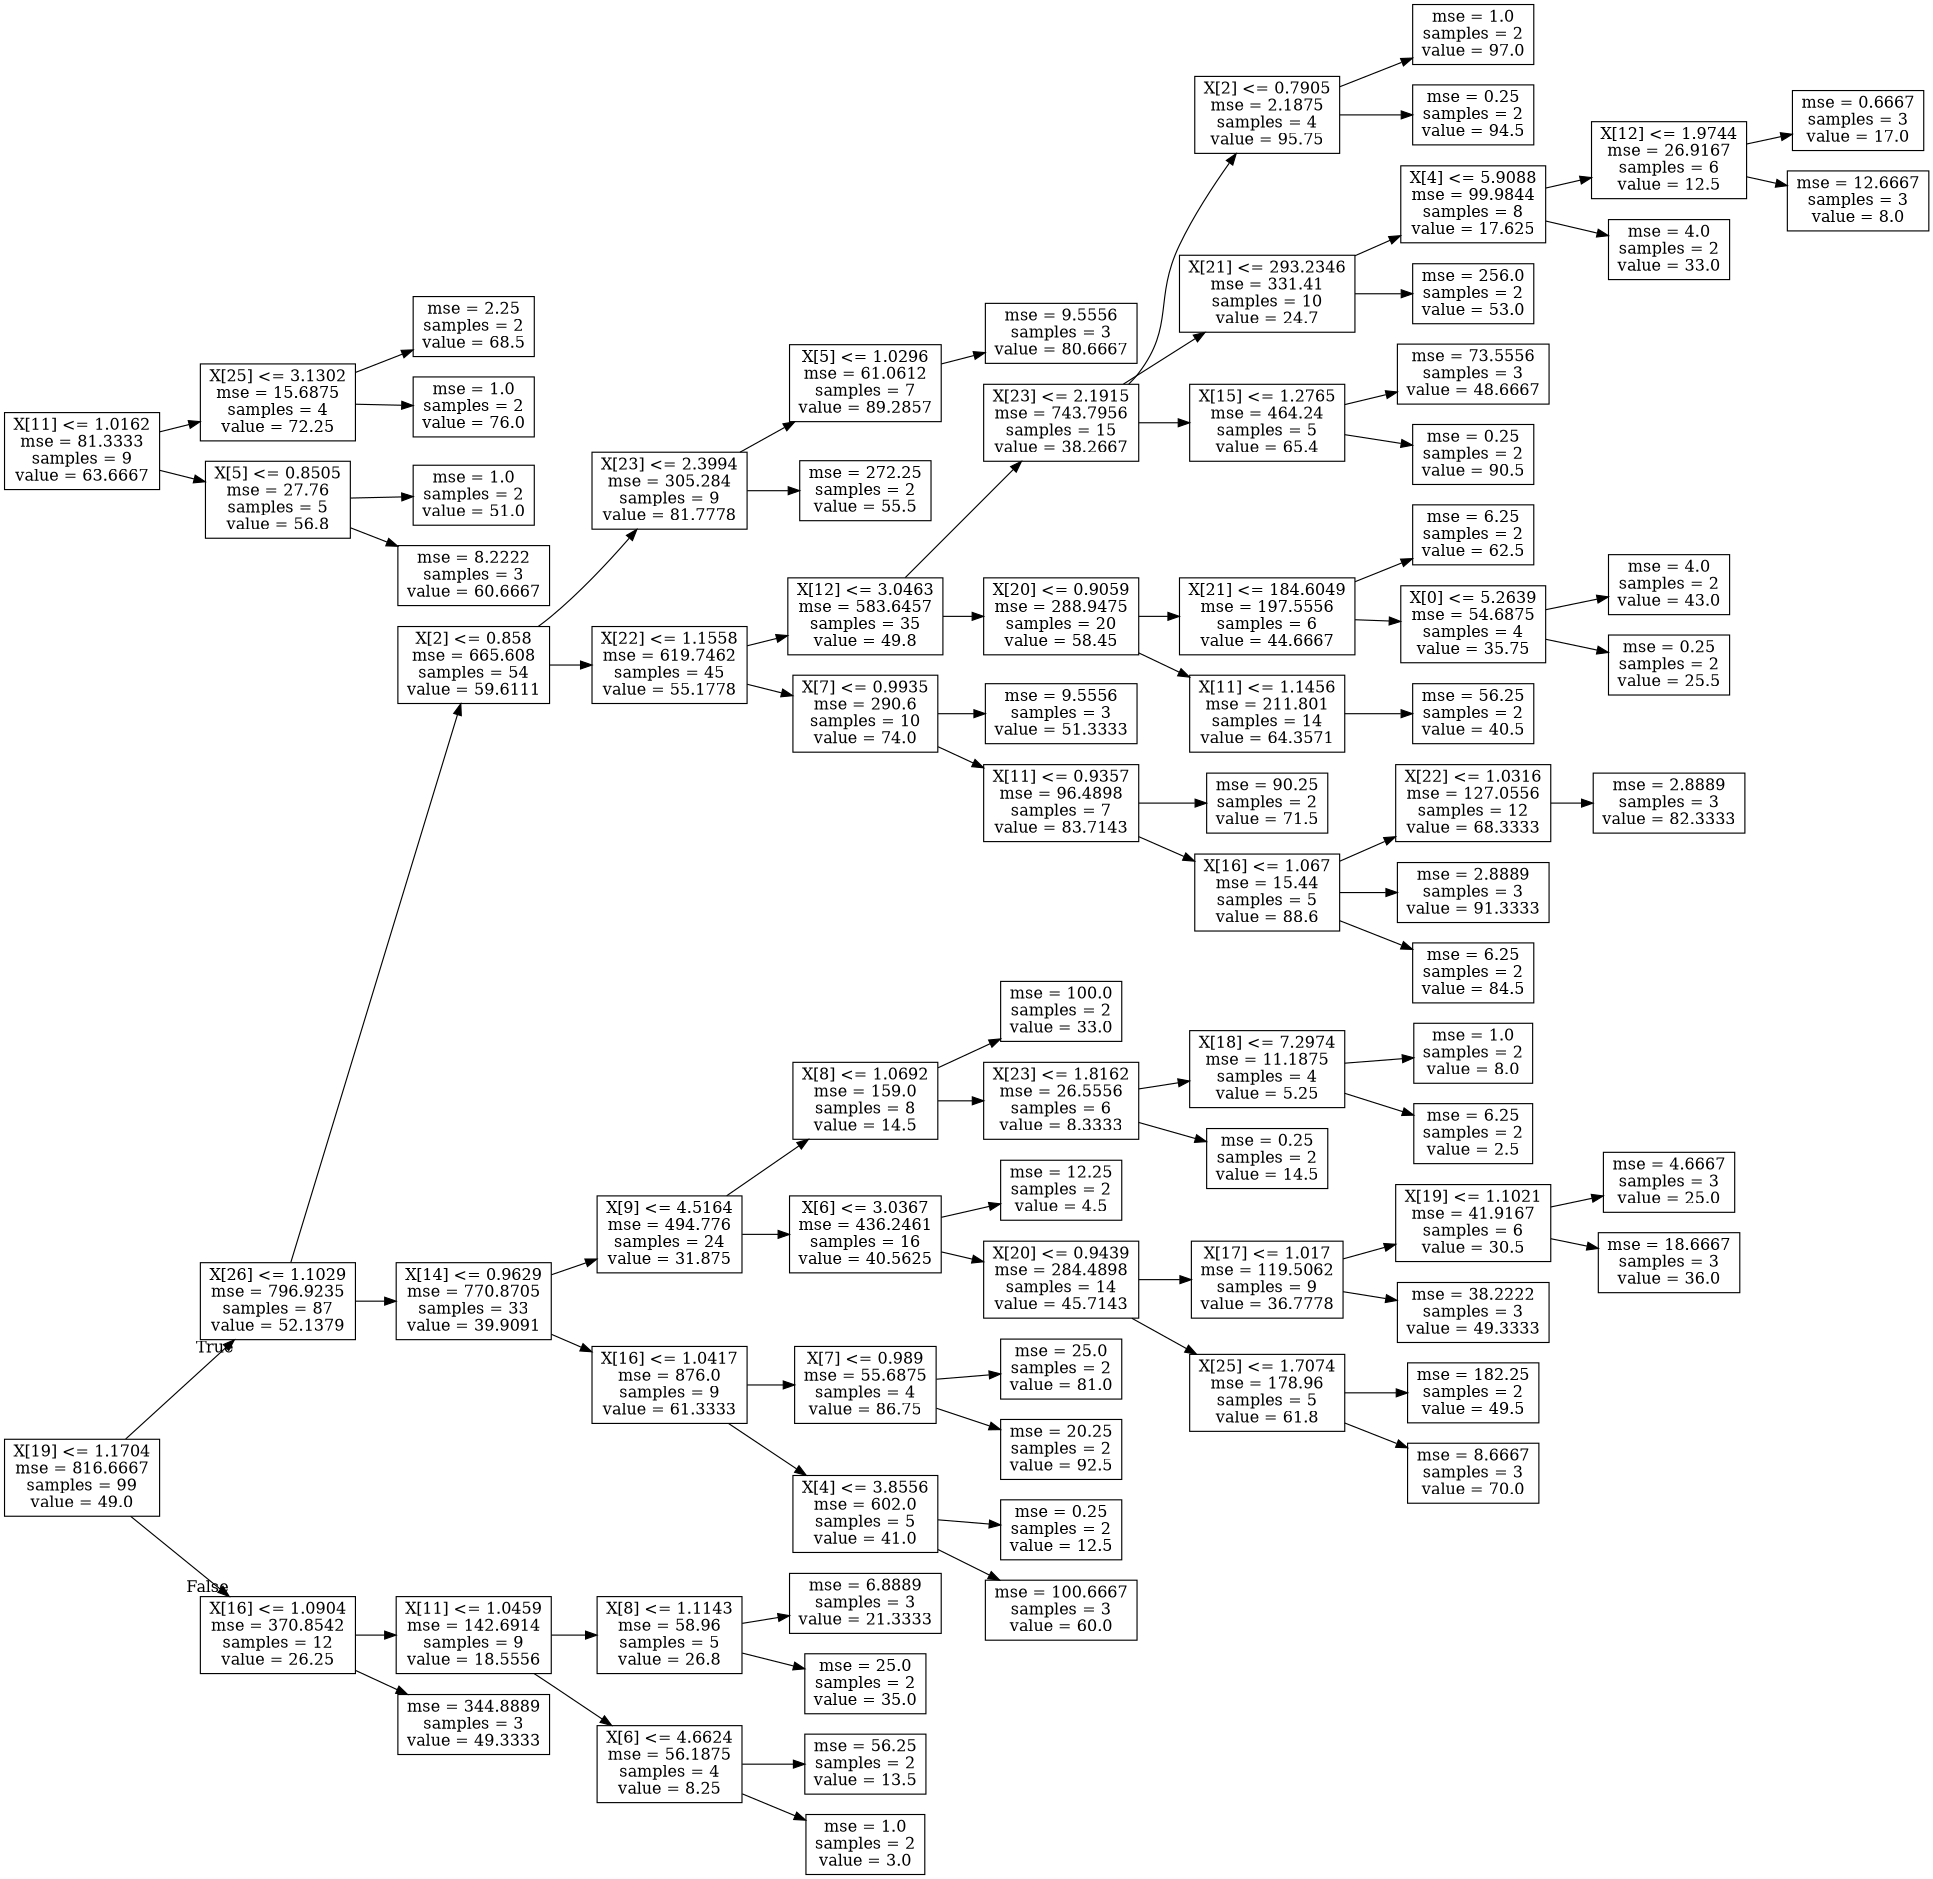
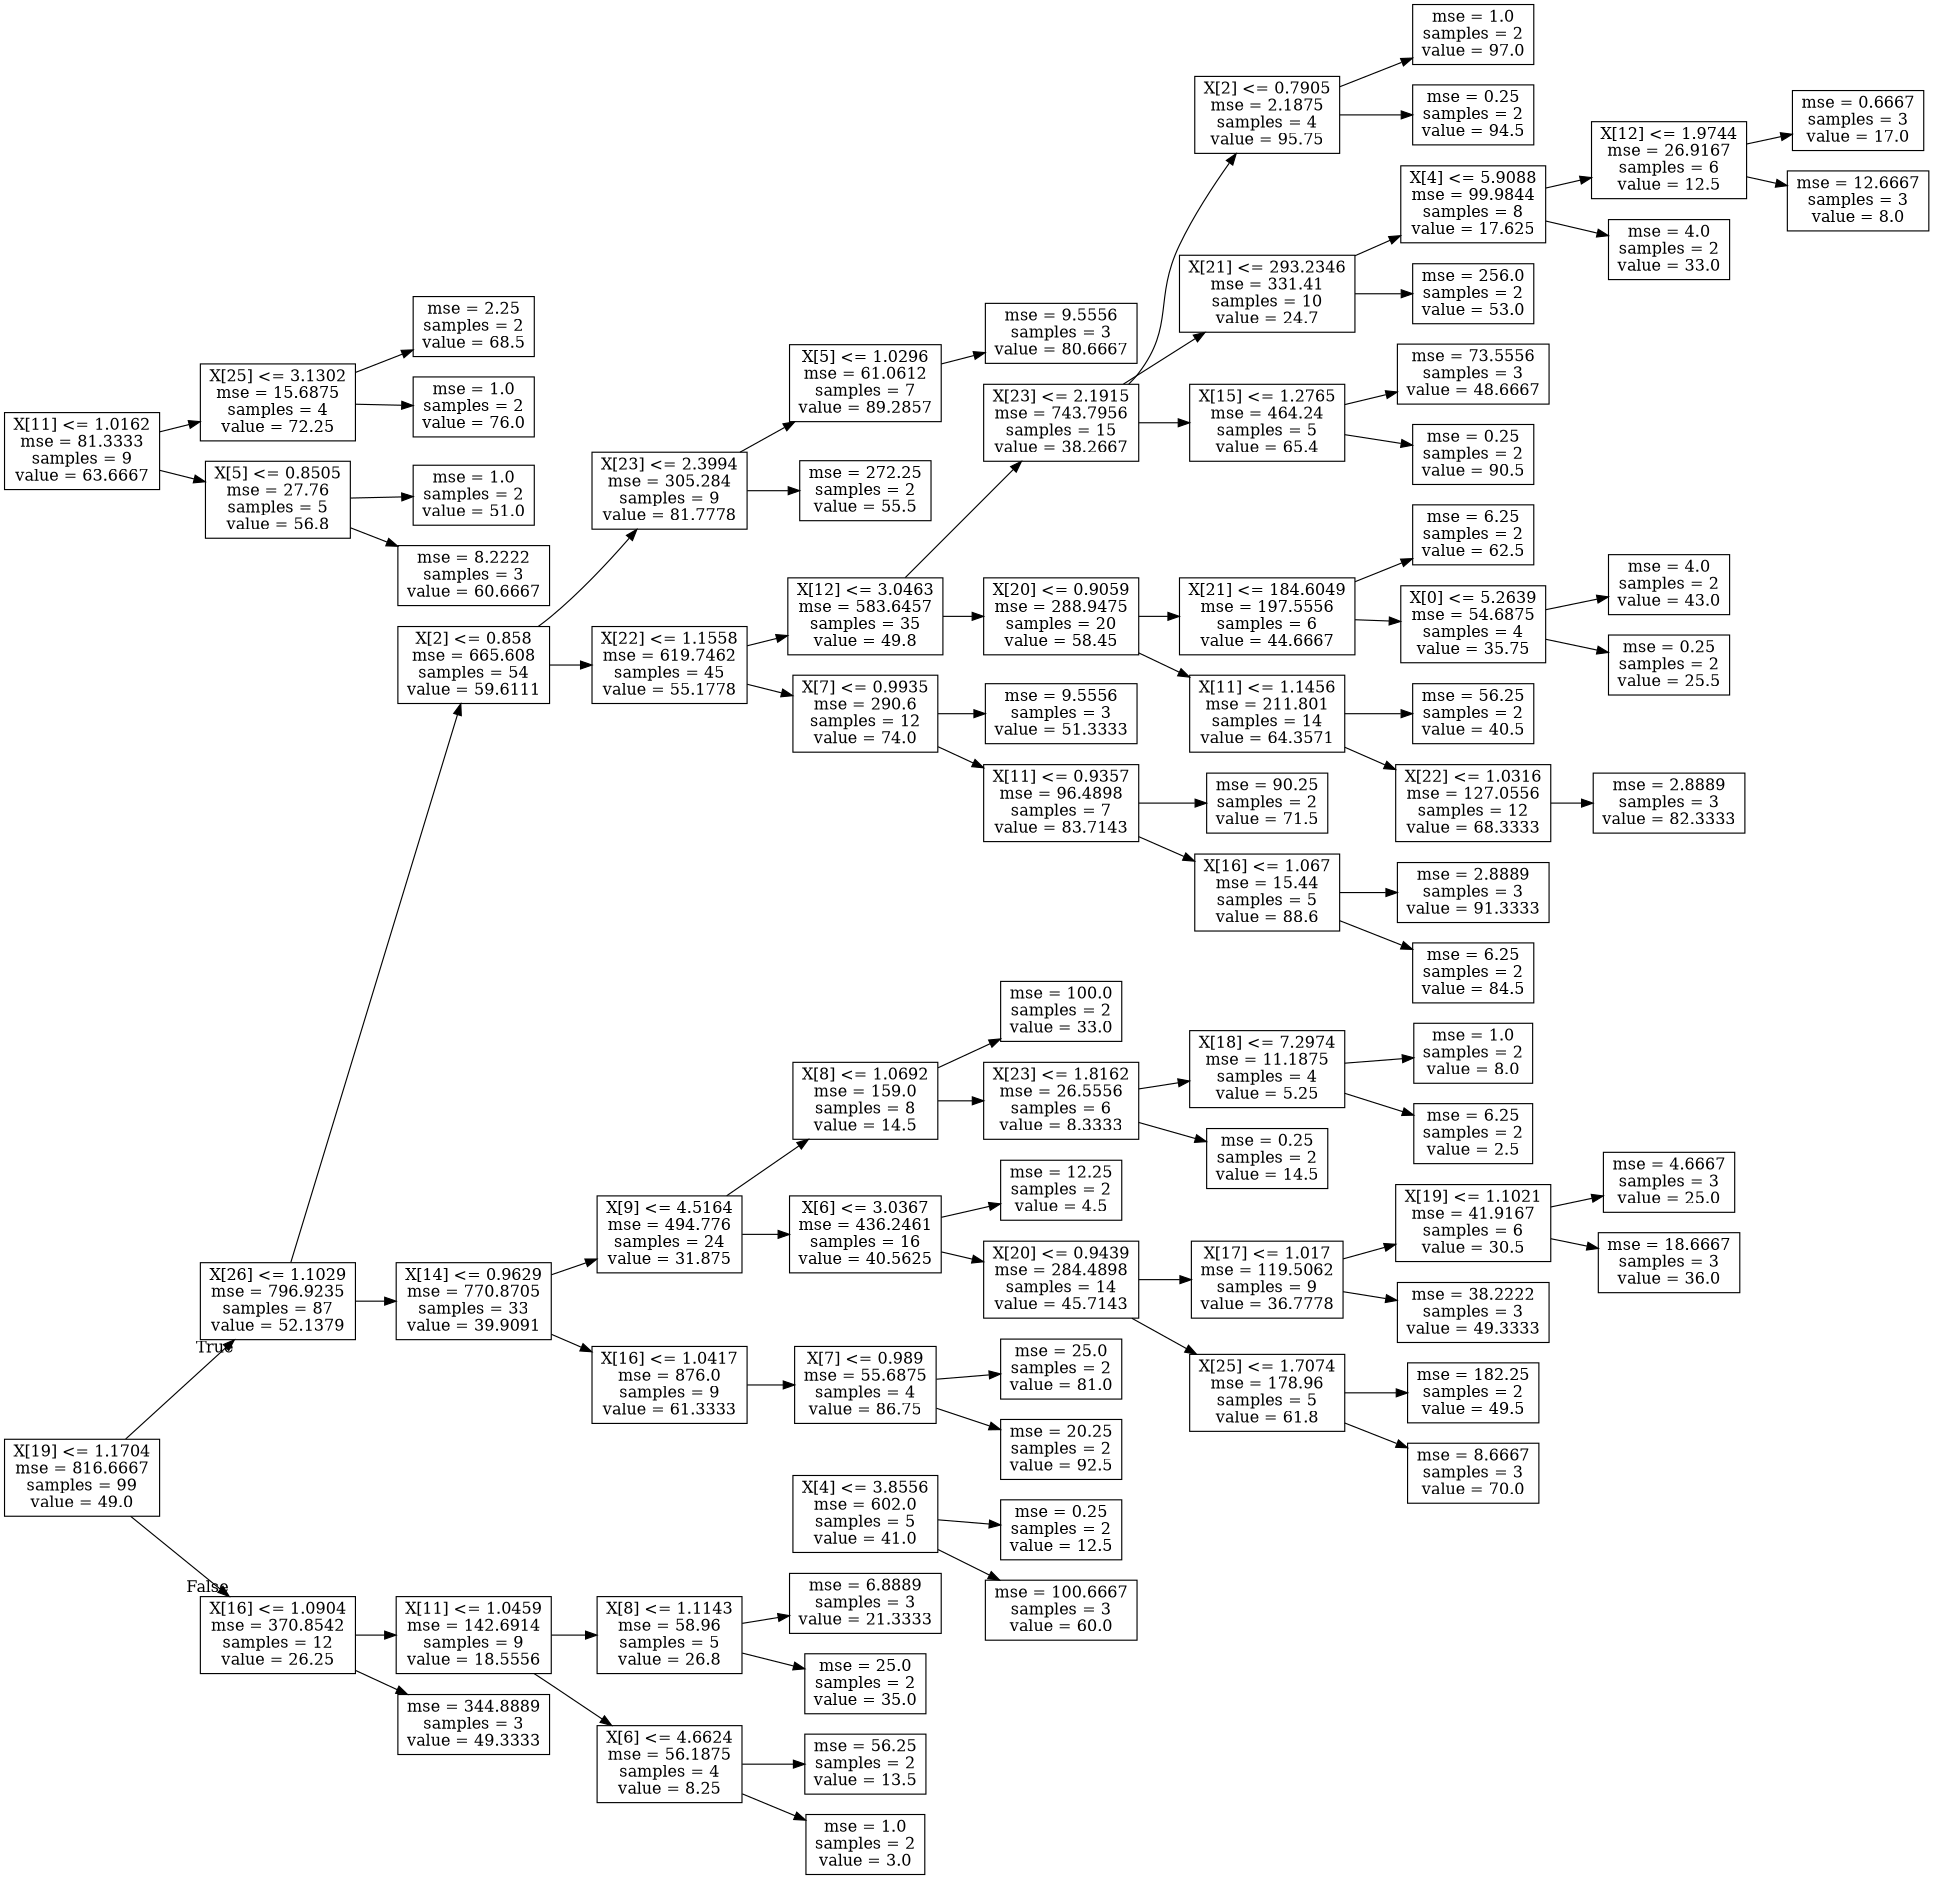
(865, 714) -> (865, 714)
(1362, 851) -> (1365, 756)
(763, 1446) -> none
